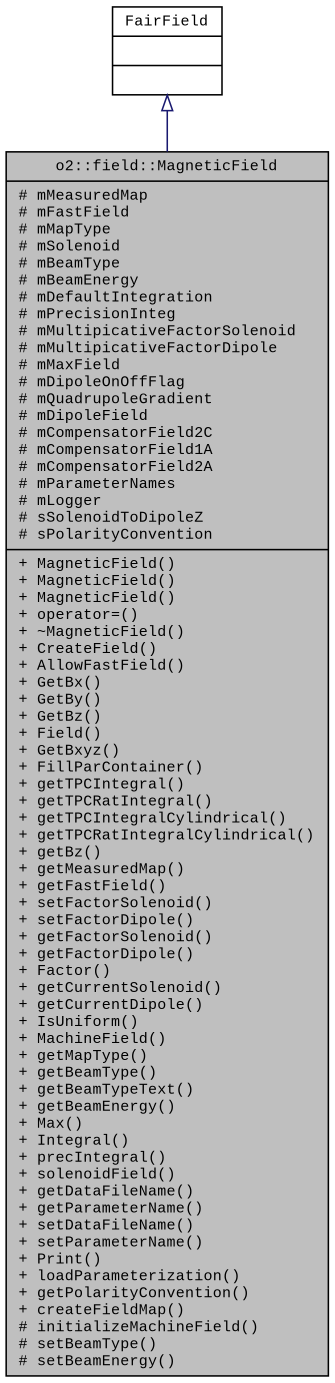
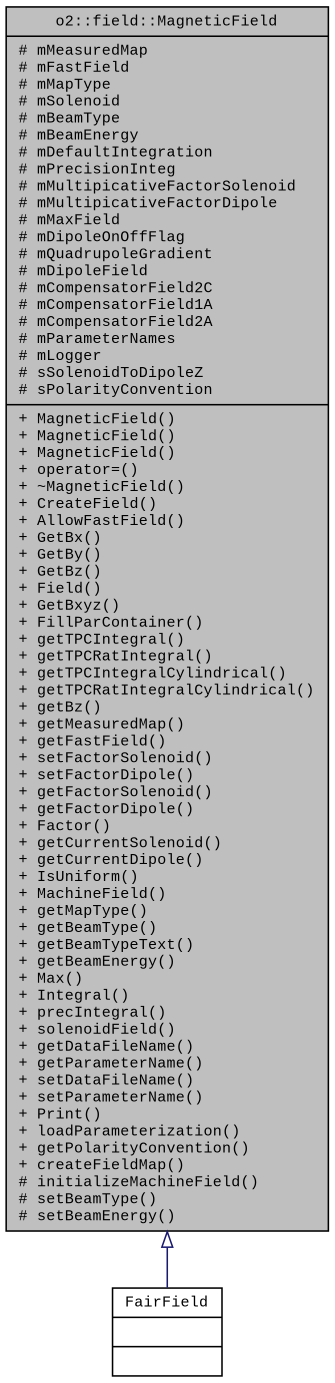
(167, 131) -> (167, 1268)
